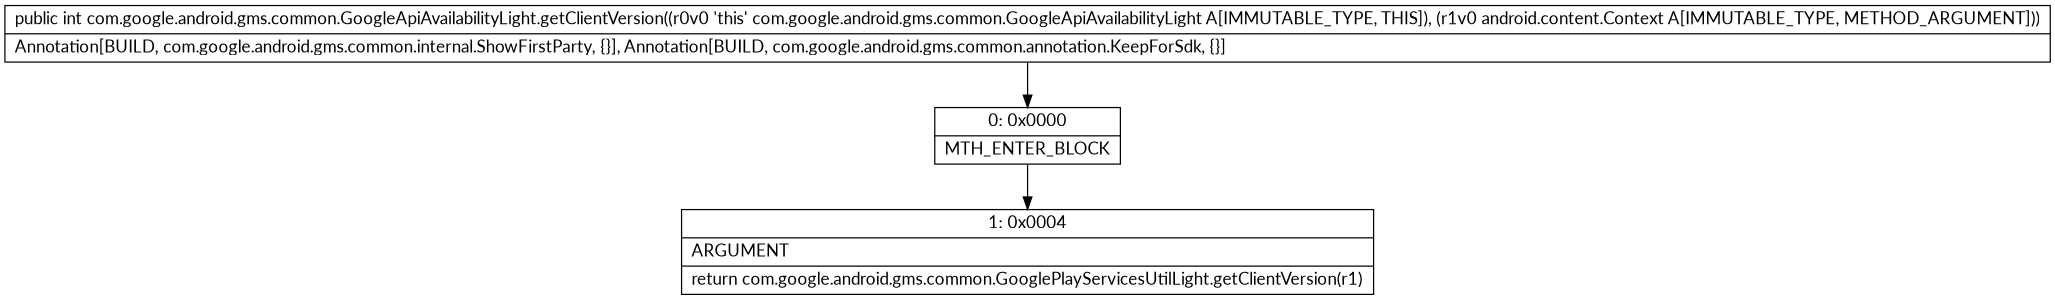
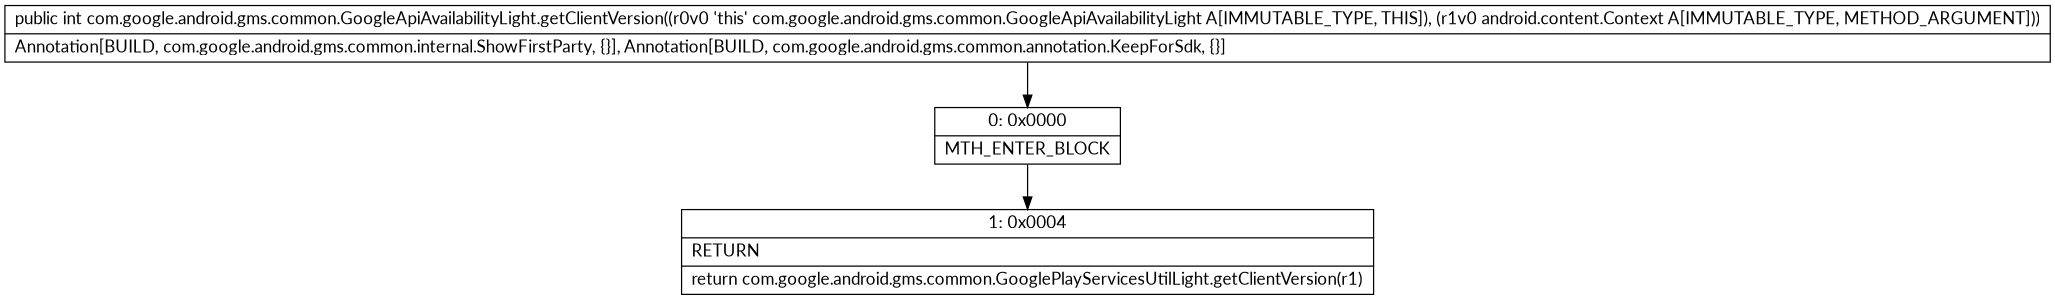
(741, 251) -> (726, 251)
